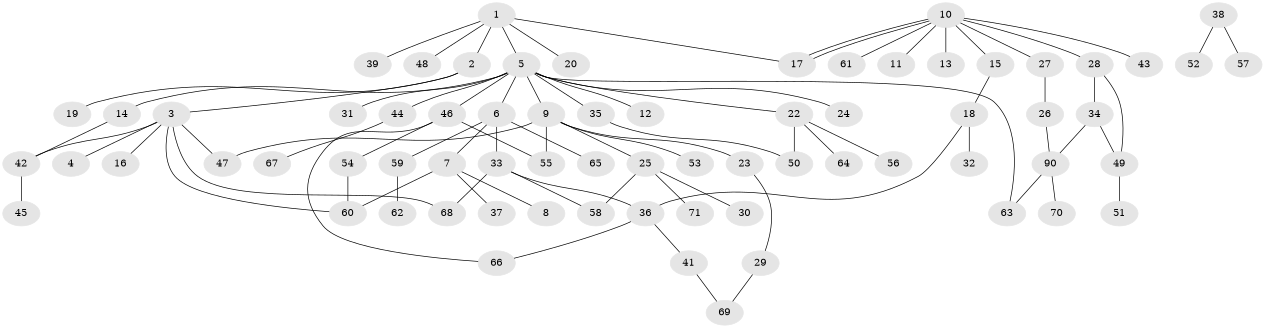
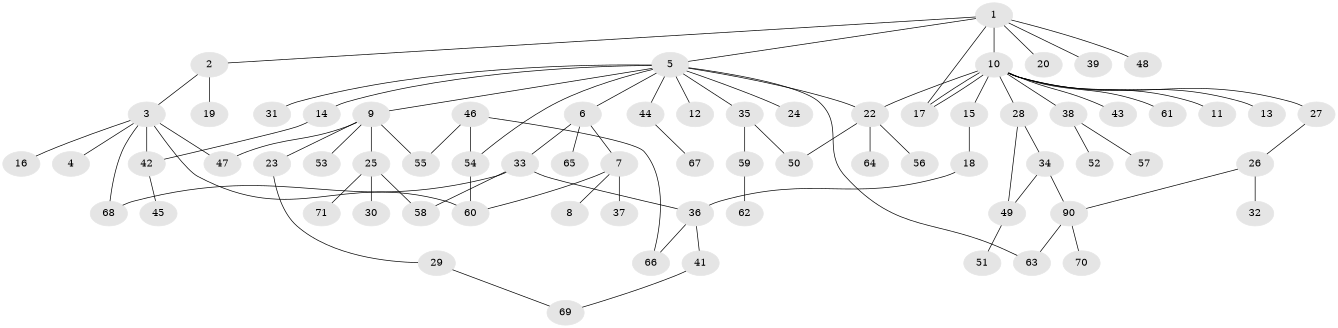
none -> (994, 40)
none -> (931, 88)
(484, 90) -> (562, 100)
none -> (1031, 90)
(458, 134) -> (745, 139)
(969, 139) -> (1255, 189)
